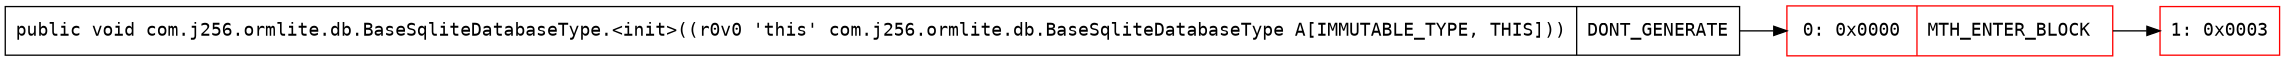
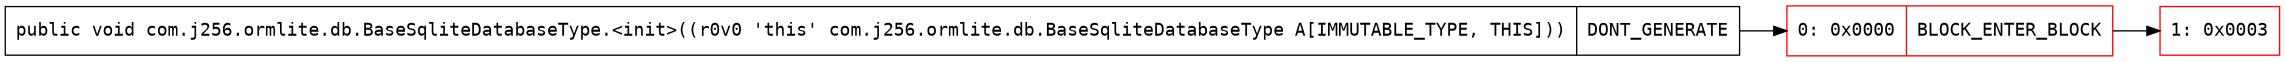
(2009, 30) -> (2010, 30)
